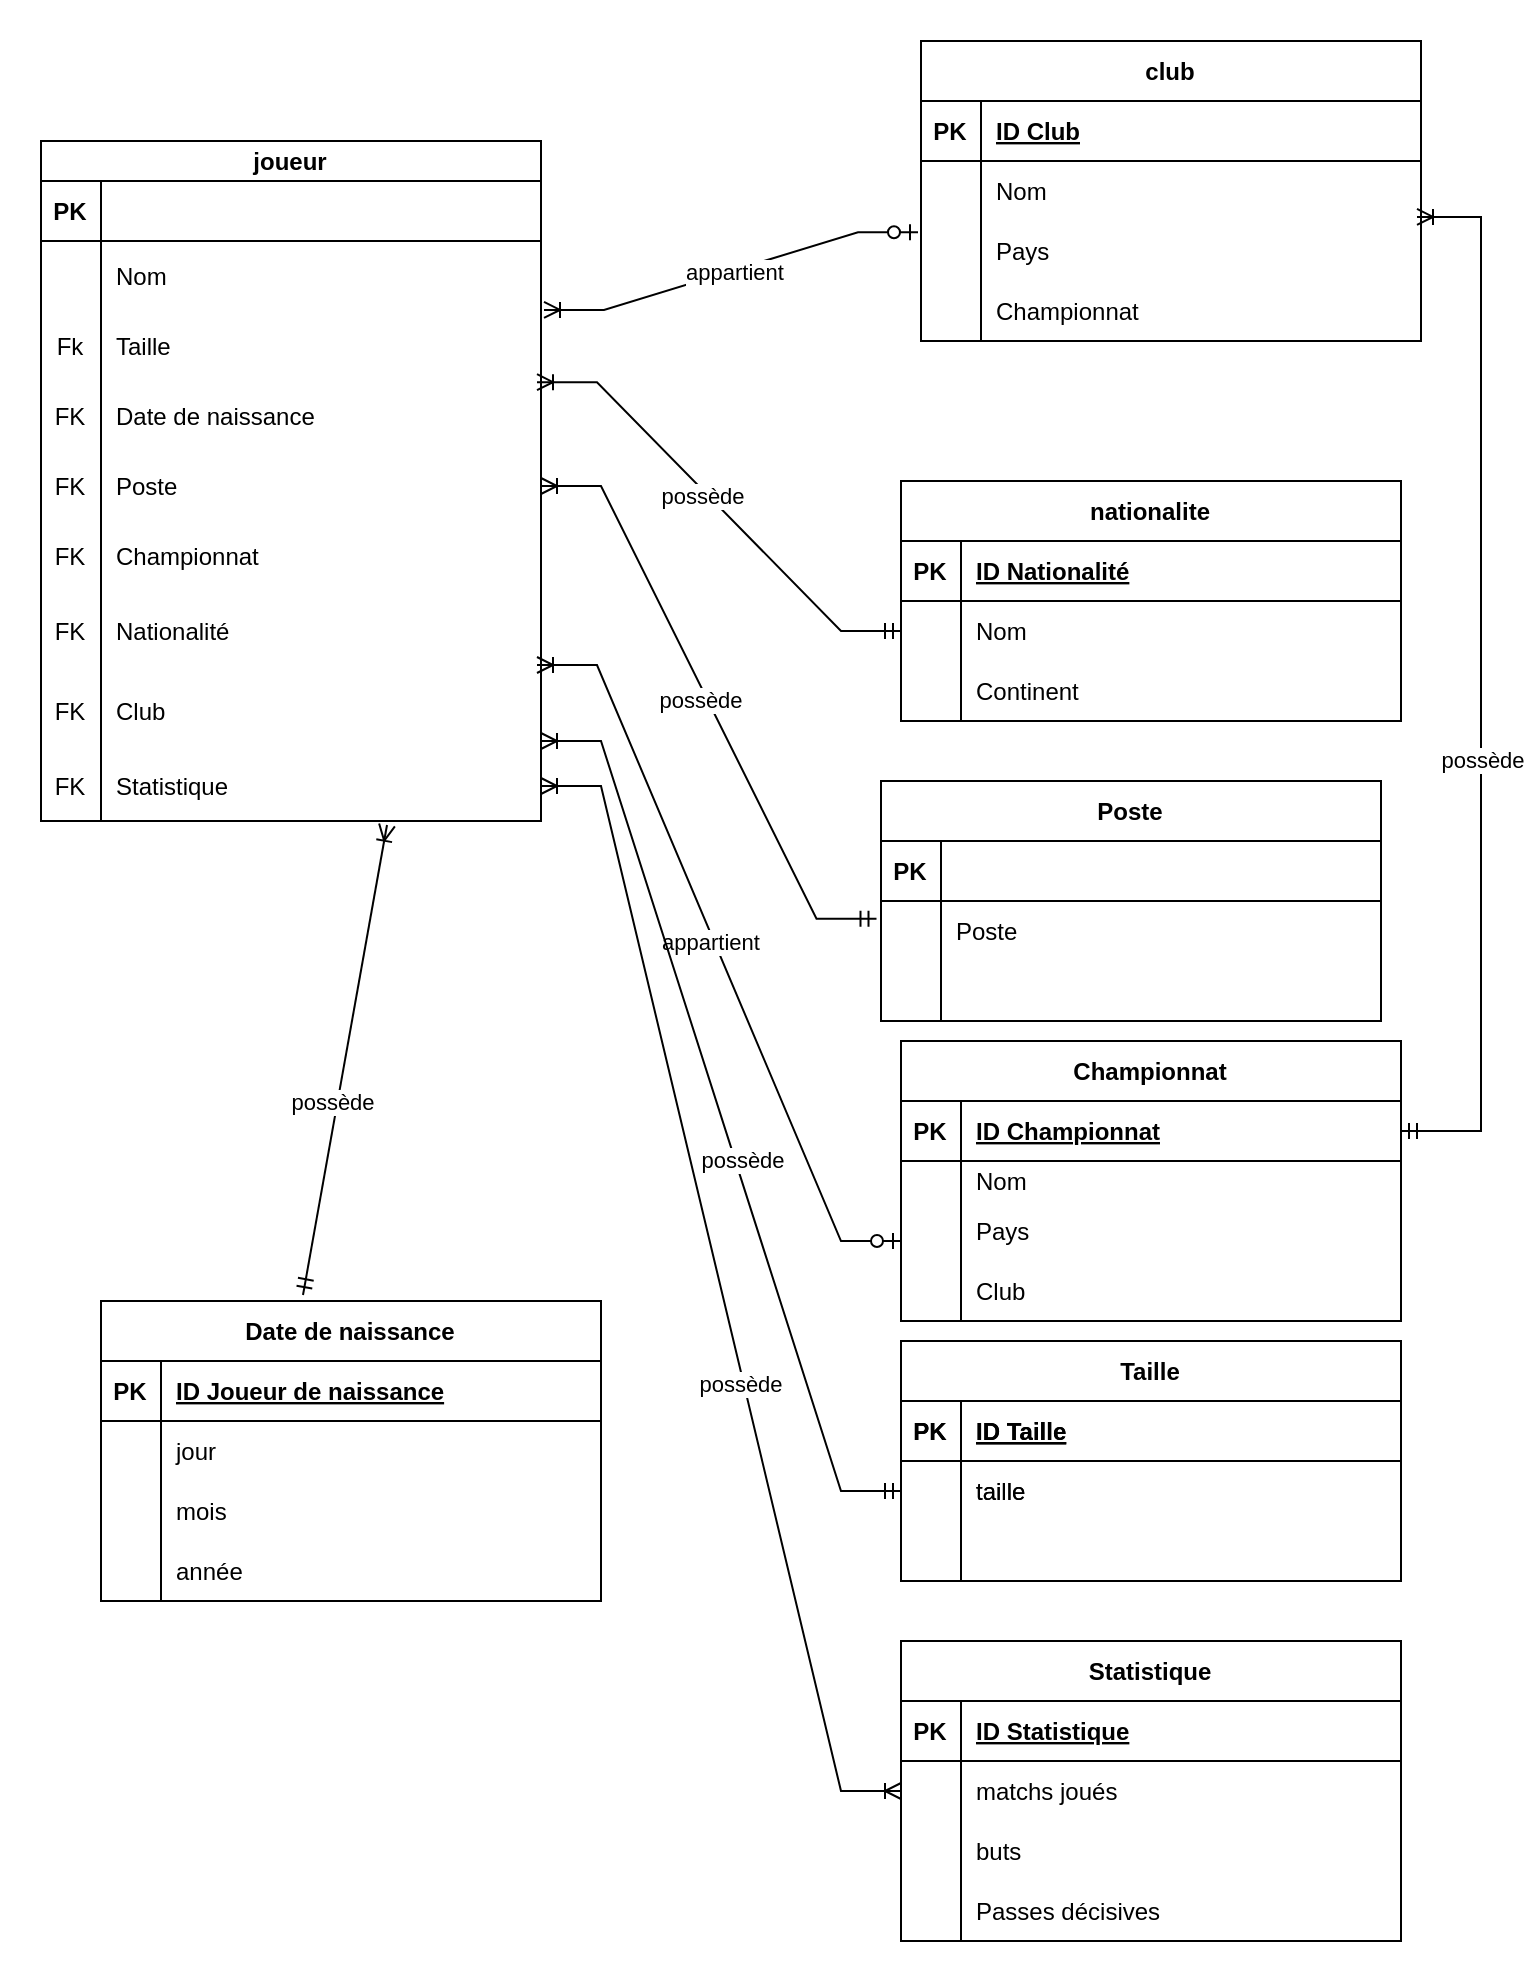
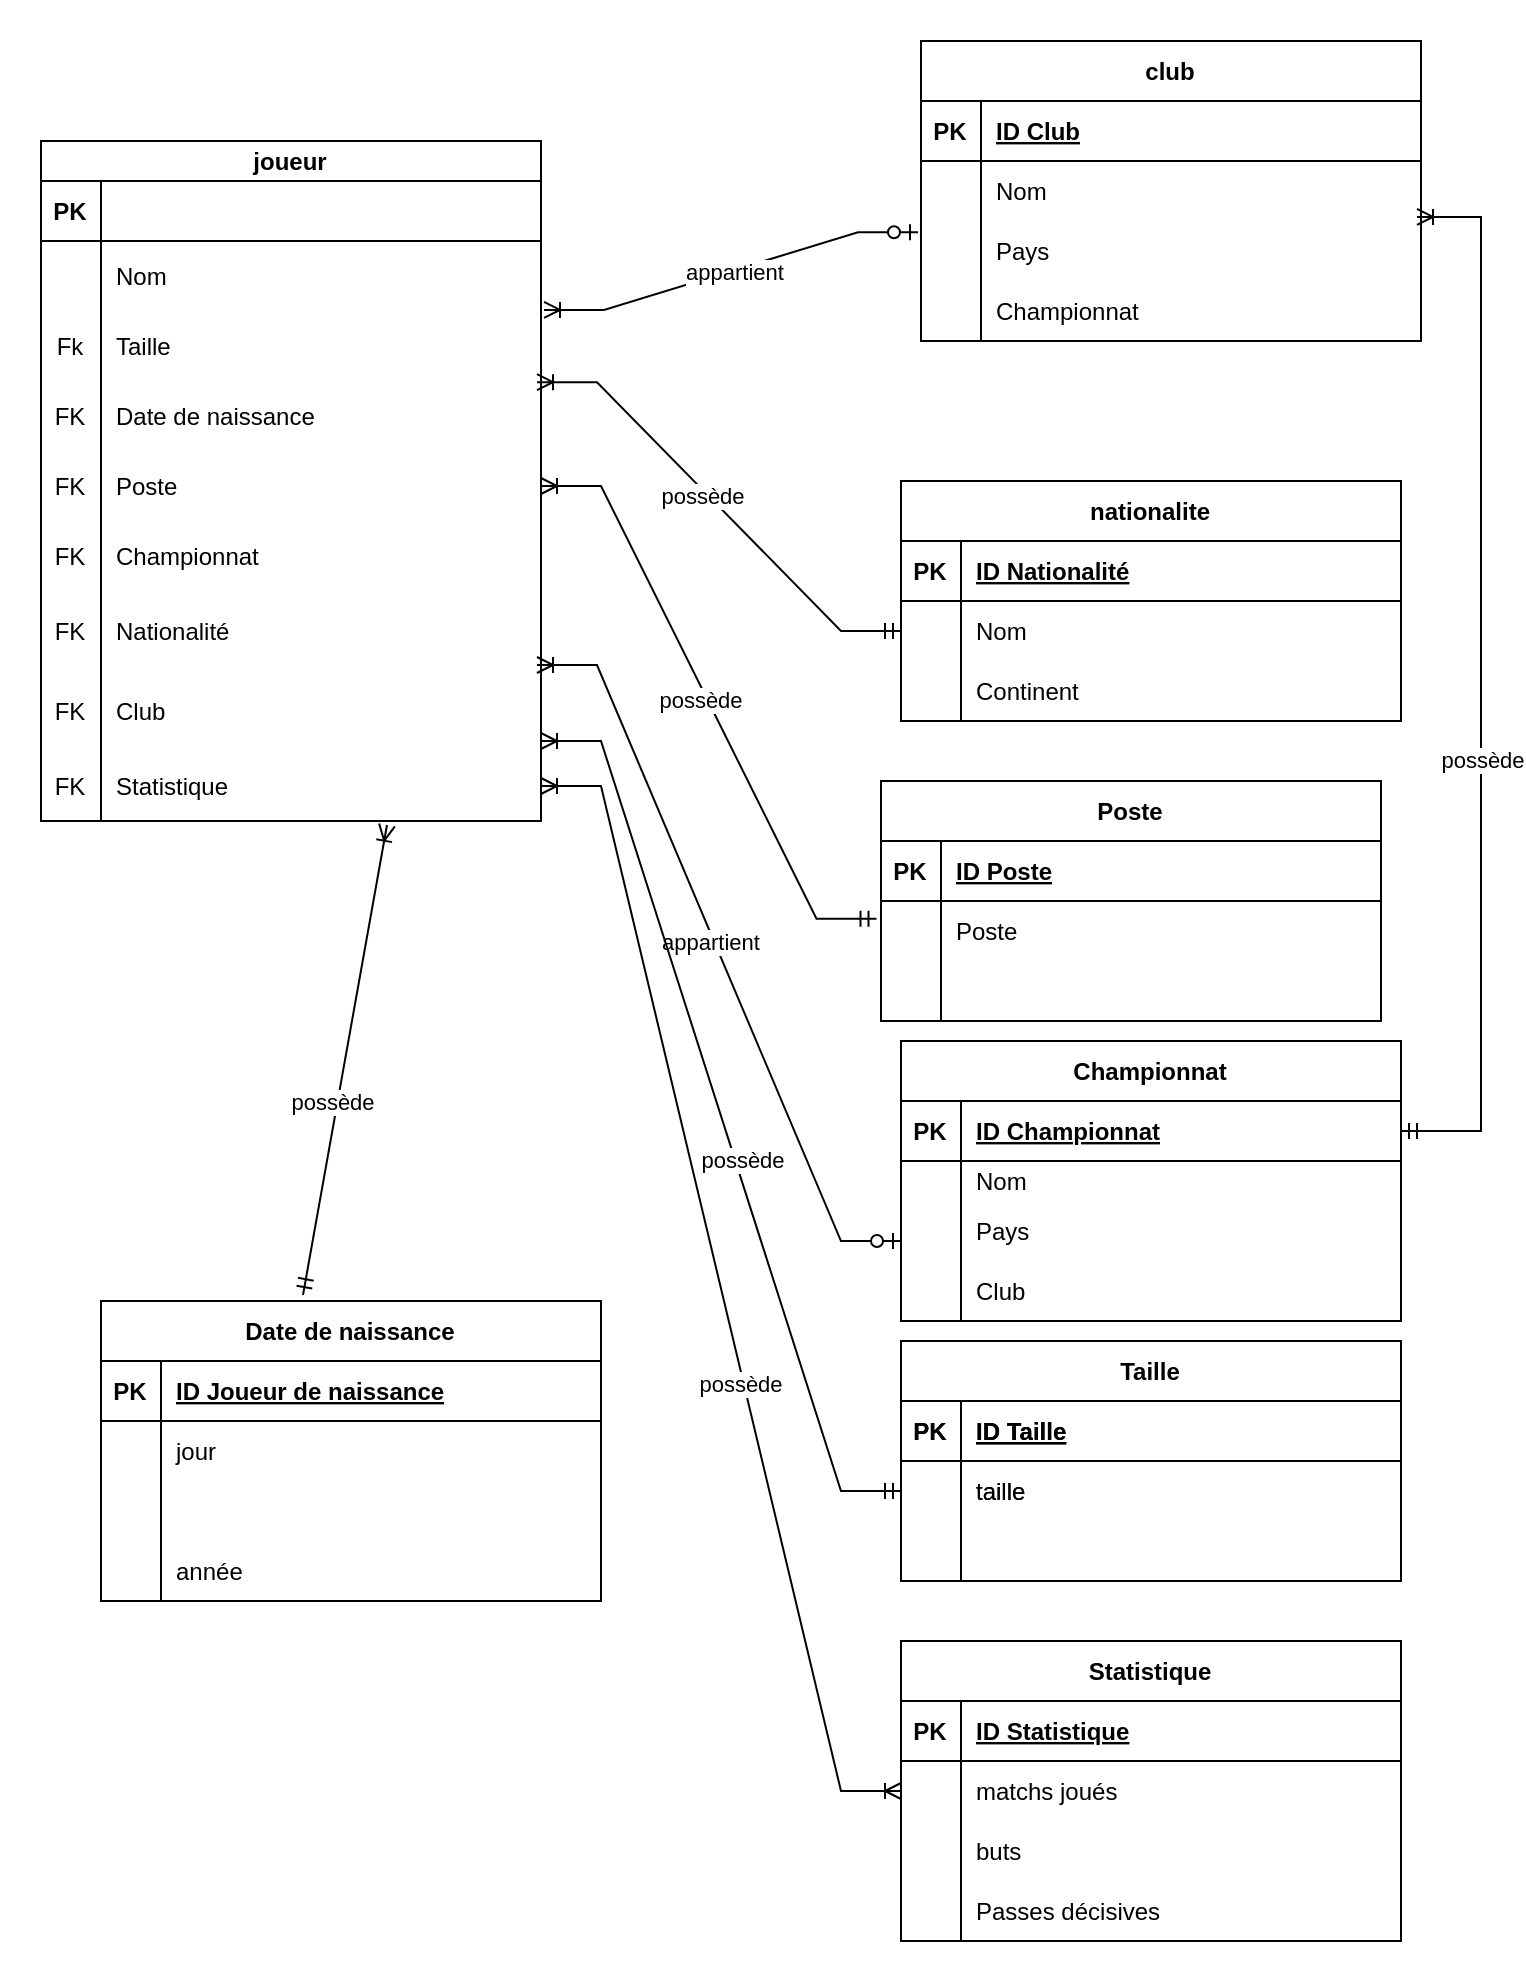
none -> (1161, 871)
(381, 1511) -> none
